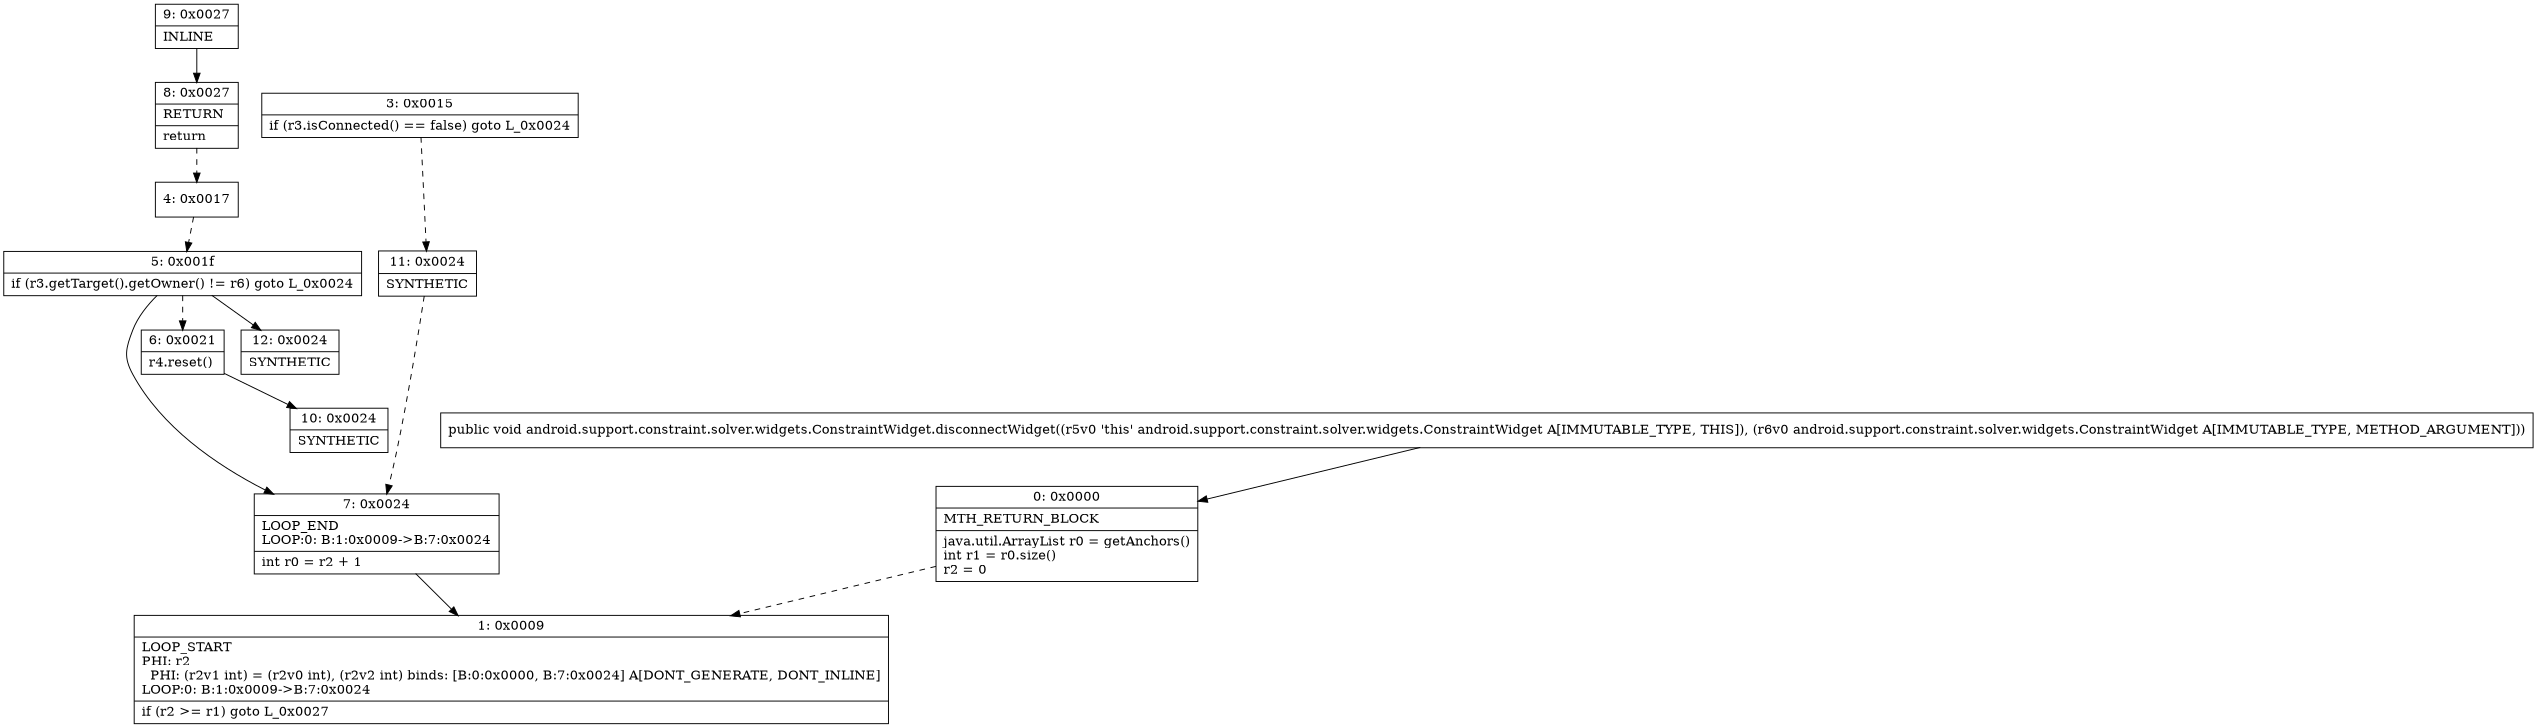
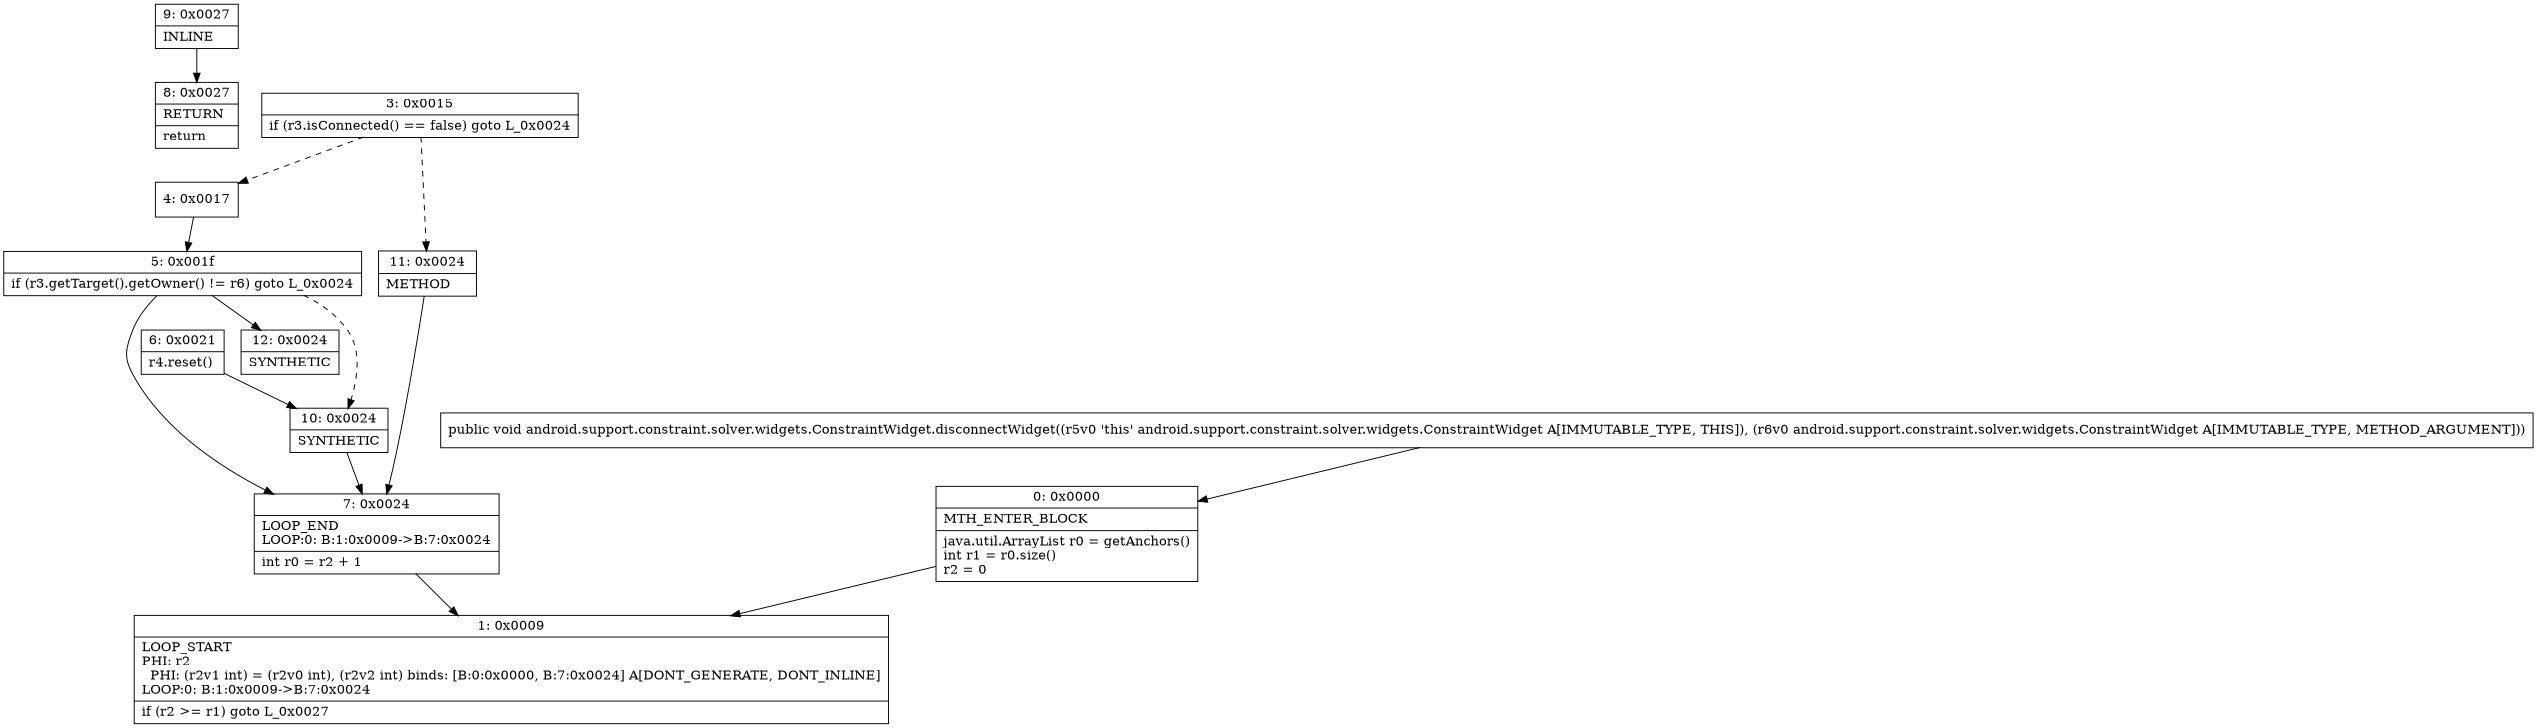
(197, 160) -> (305, 159)
(191, 230) -> (191, 230)
(428, 284) -> (419, 284)
(183, 308) -> (351, 337)
(408, 391) -> (408, 391)
none -> (353, 469)
(1022, 519) -> (1016, 519)
(838, 590) -> (838, 590)
